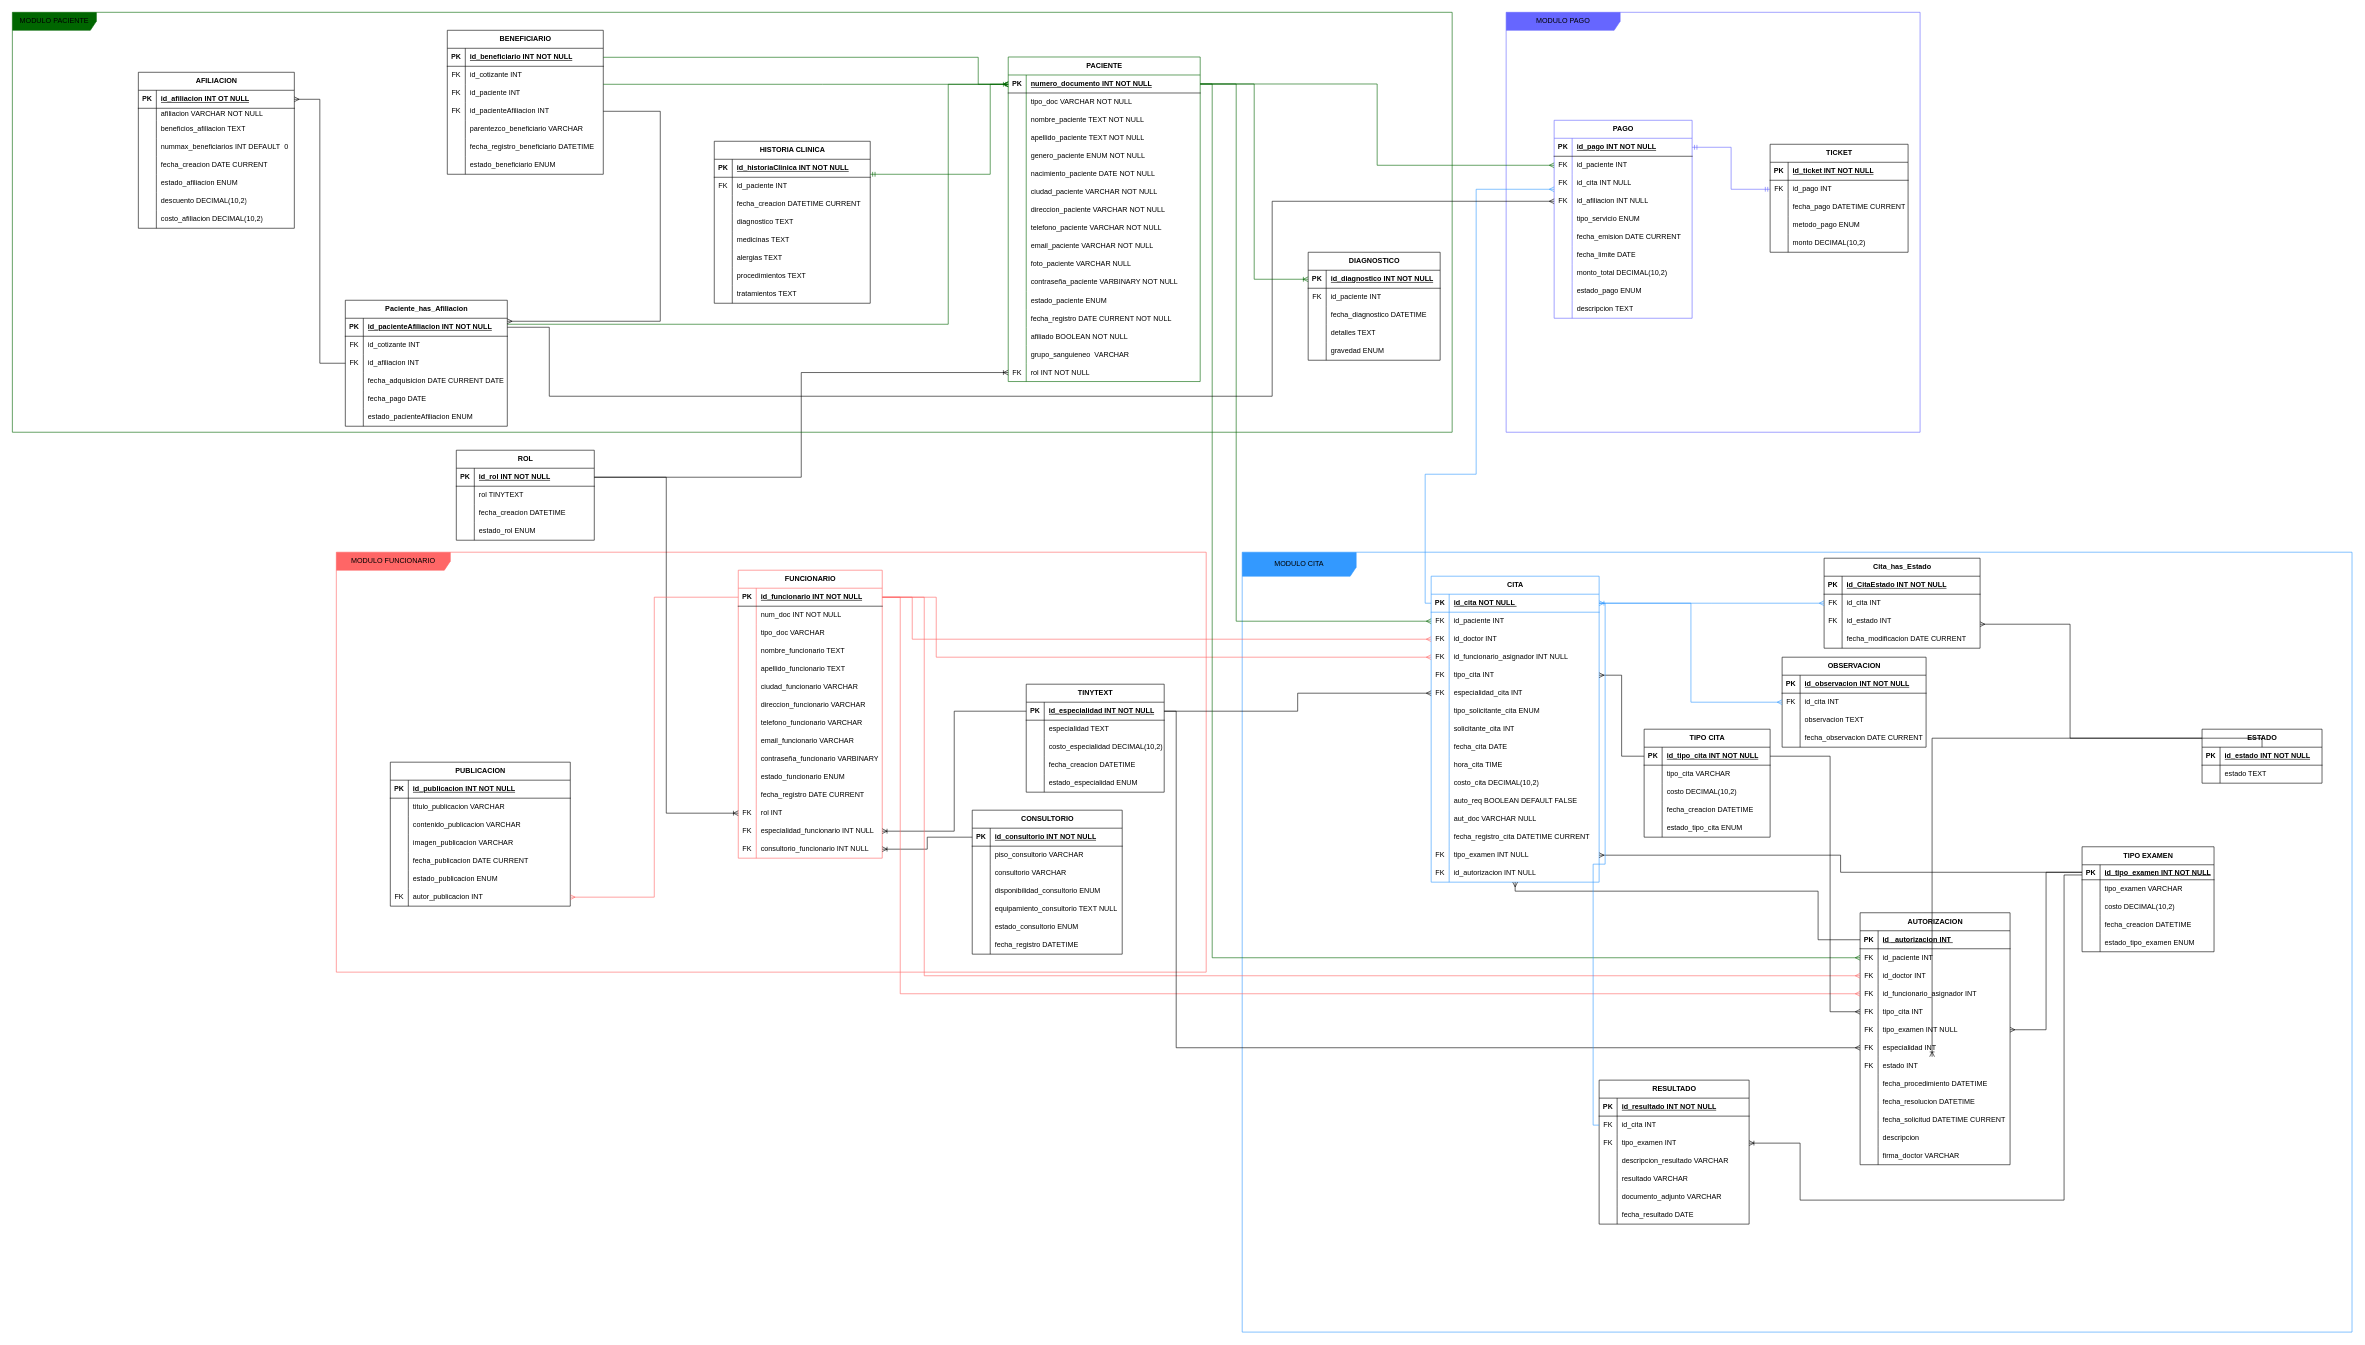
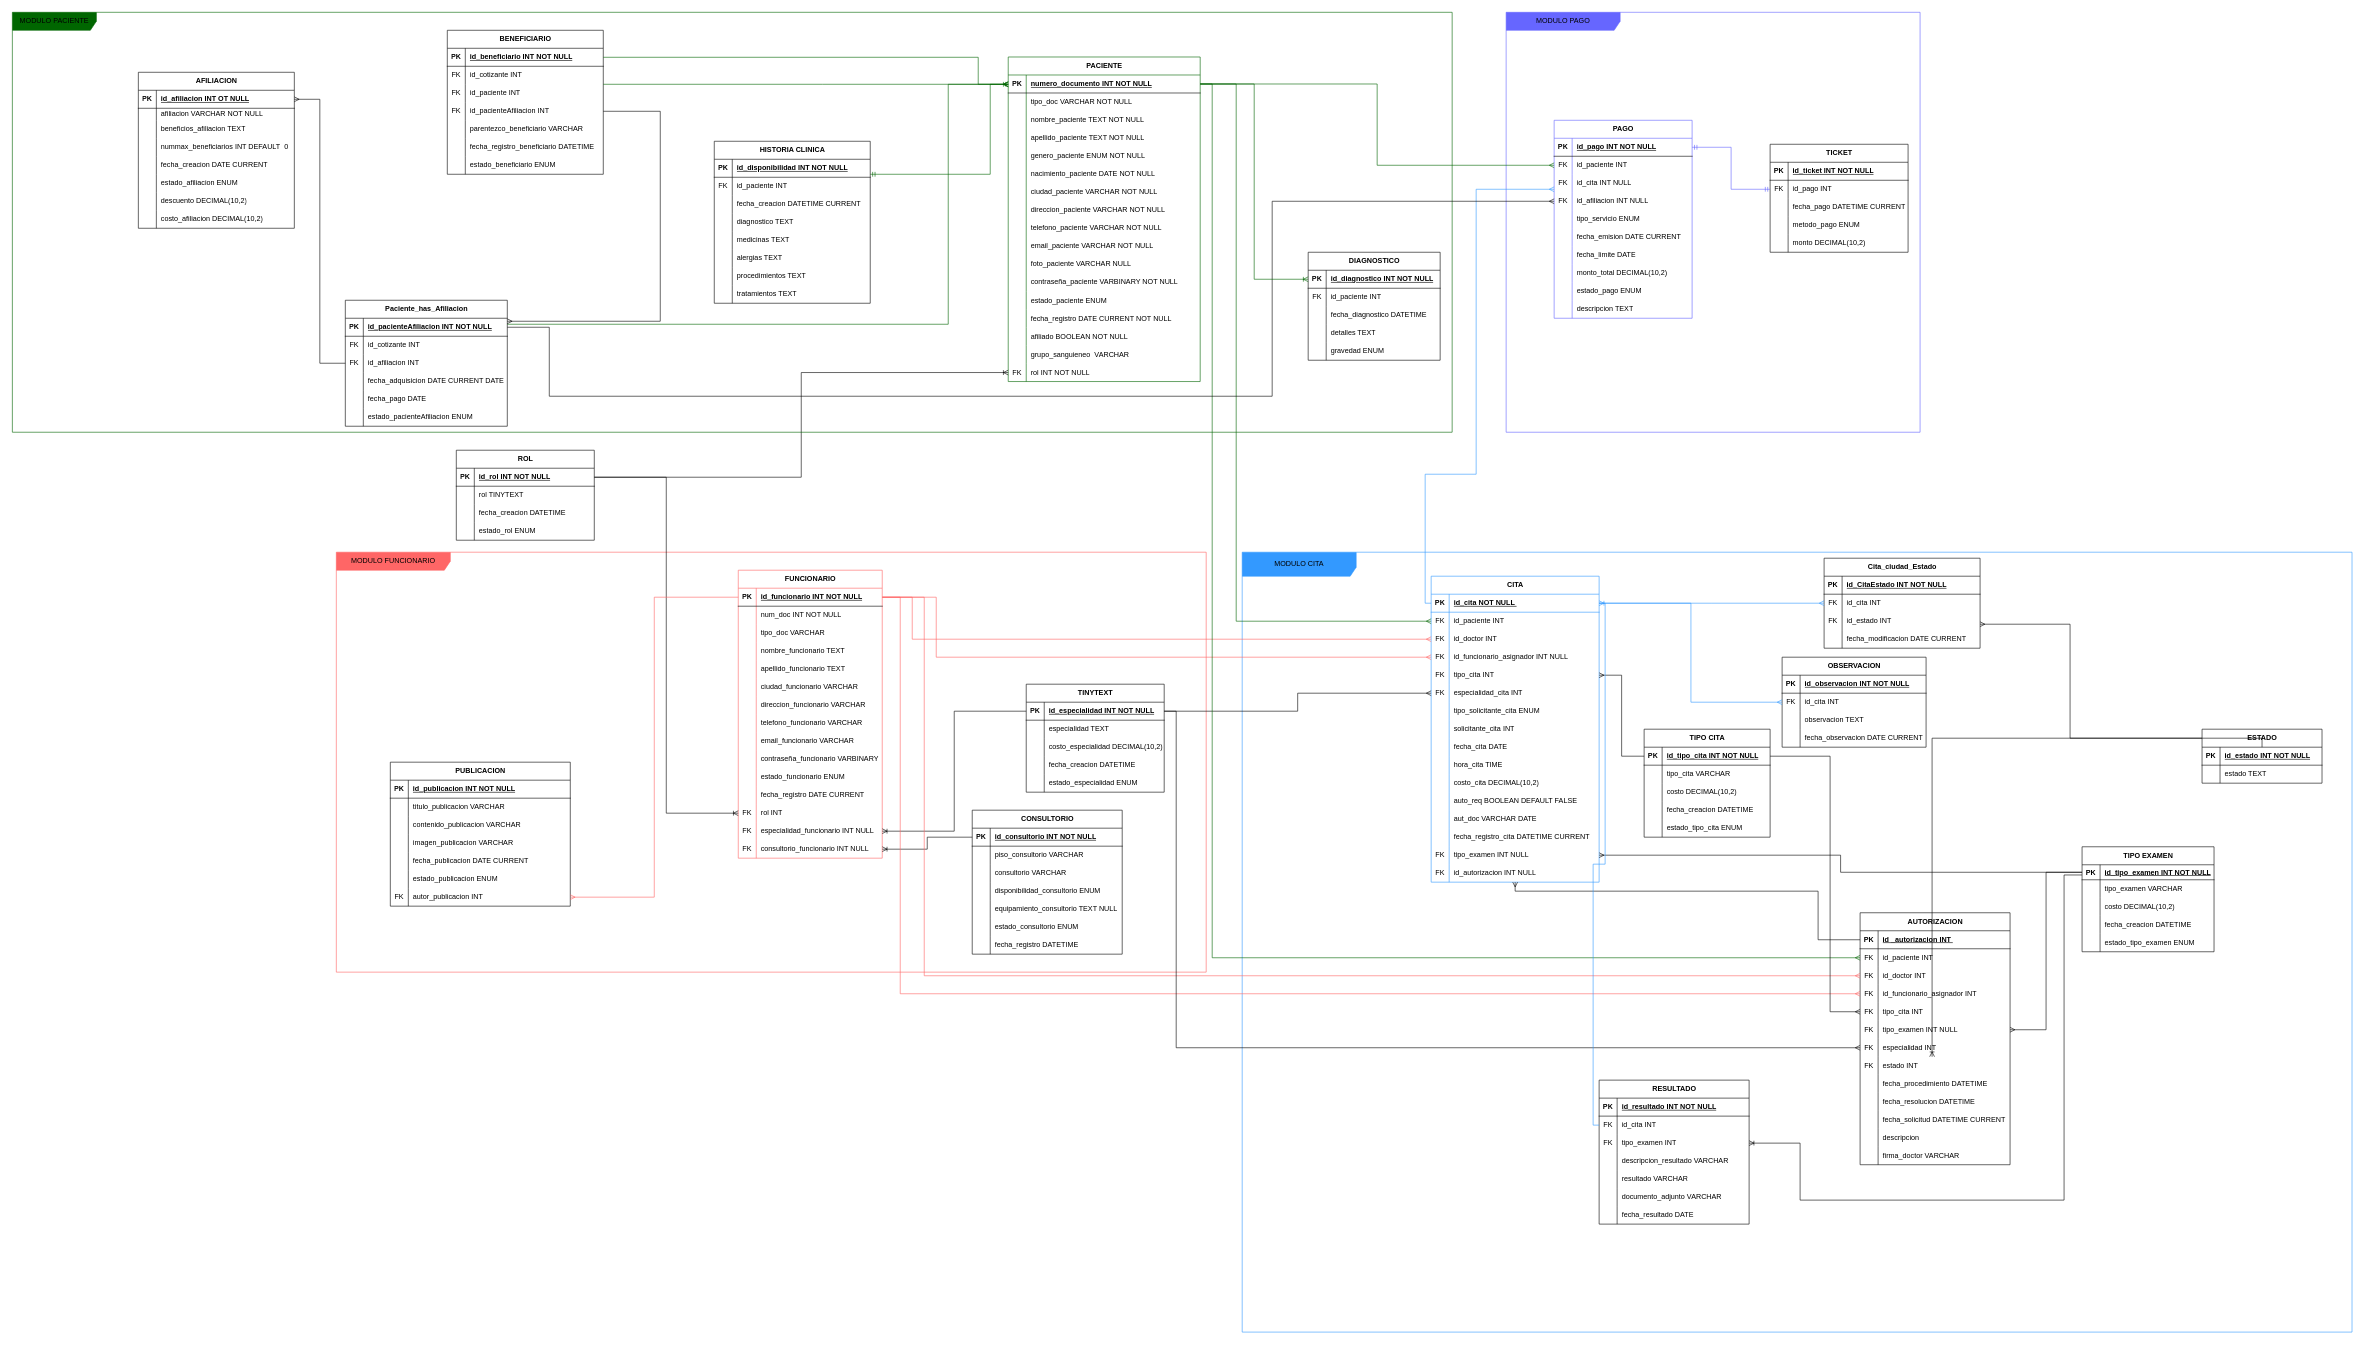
(791, 168) -> (789, 168)
(1903, 567) -> (1903, 567)
(1493, 819) -> (1493, 819)
